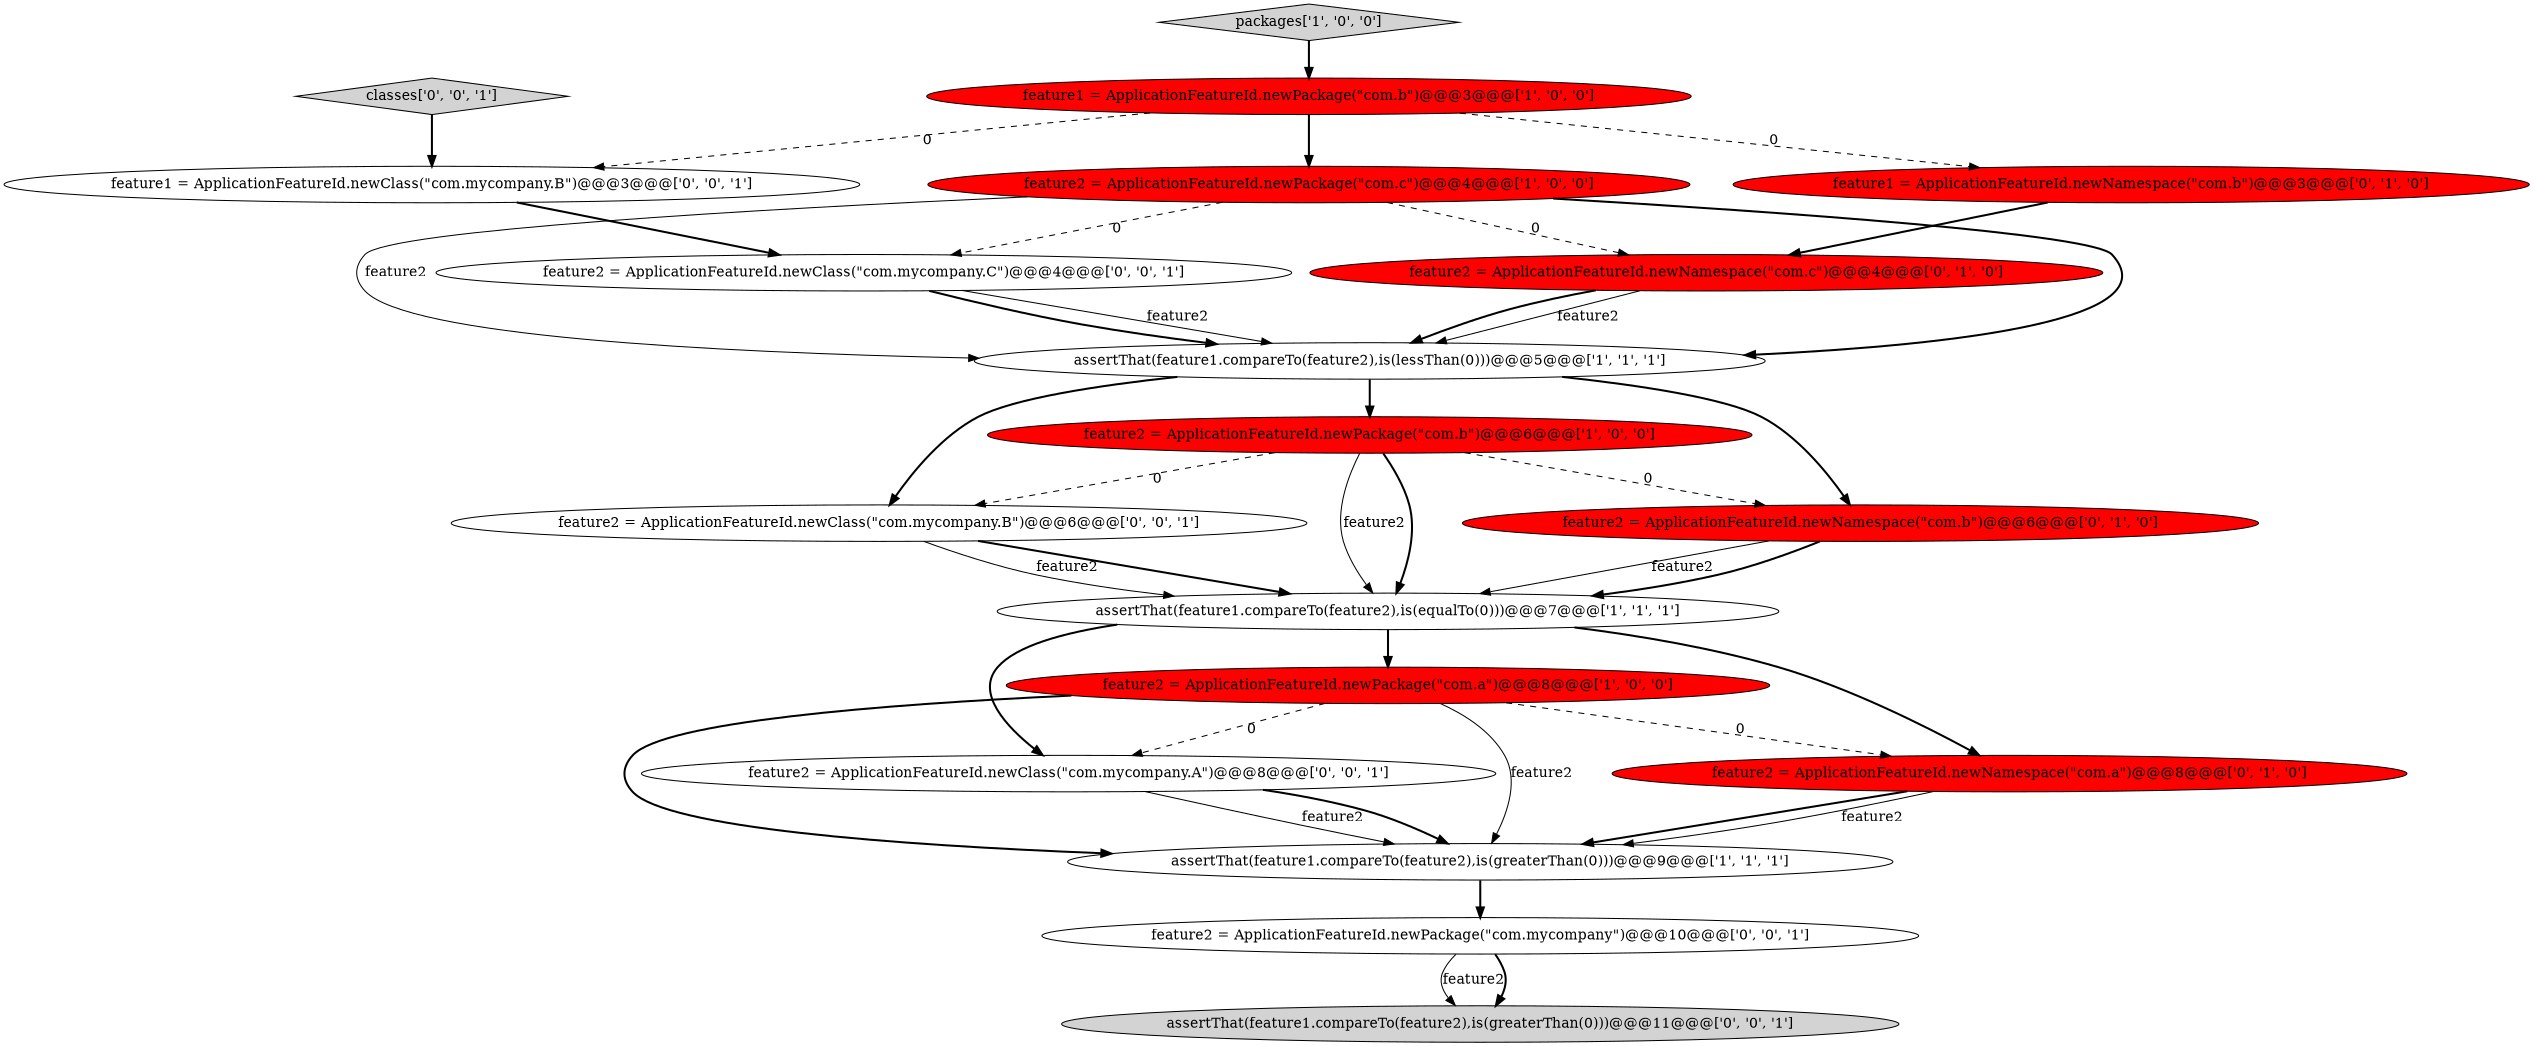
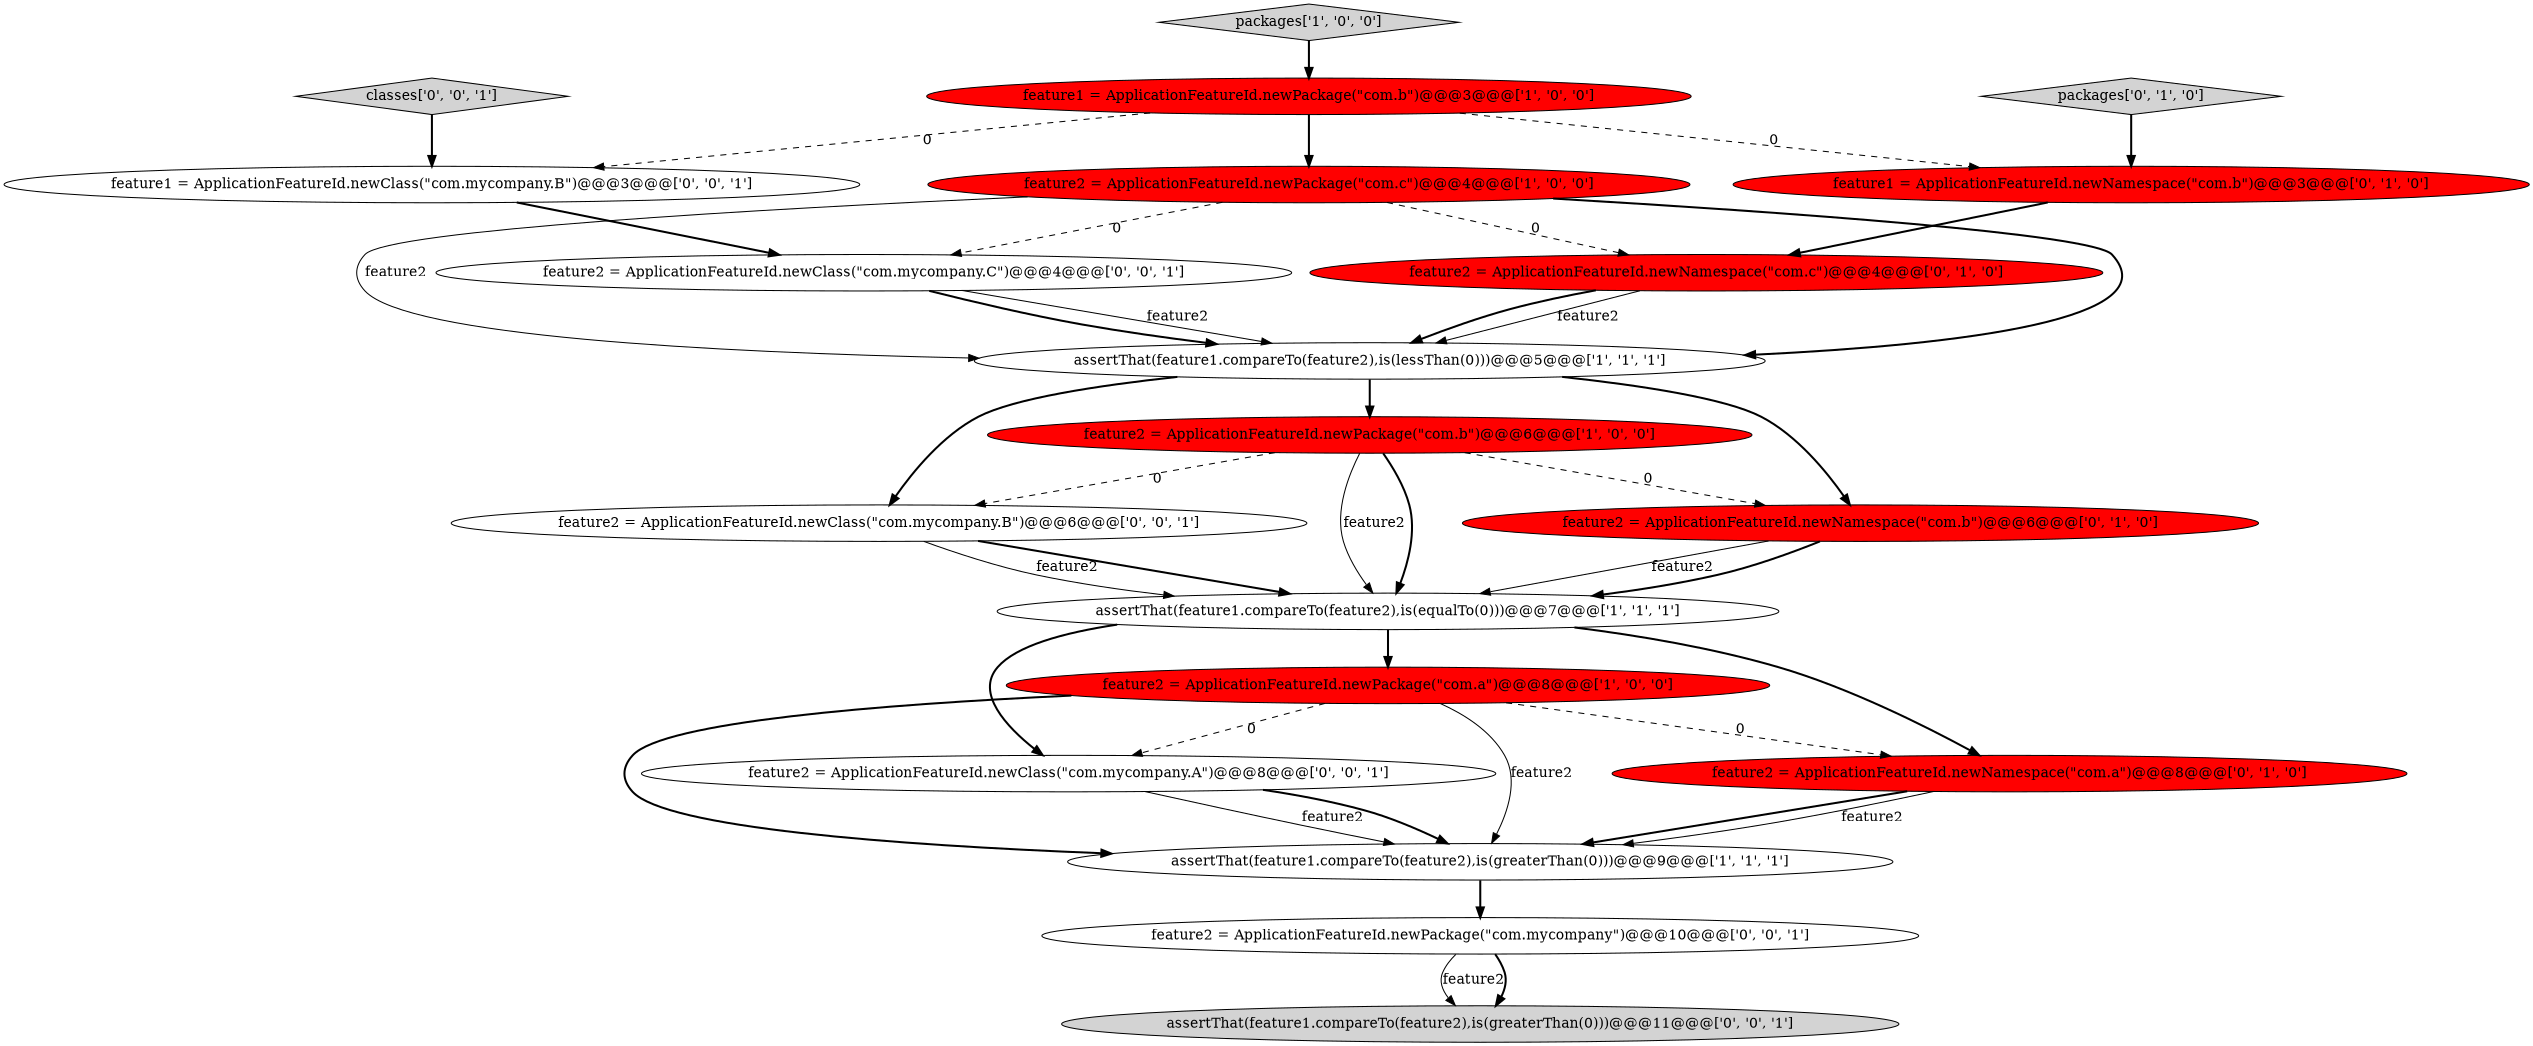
none -> (2131, 96)
